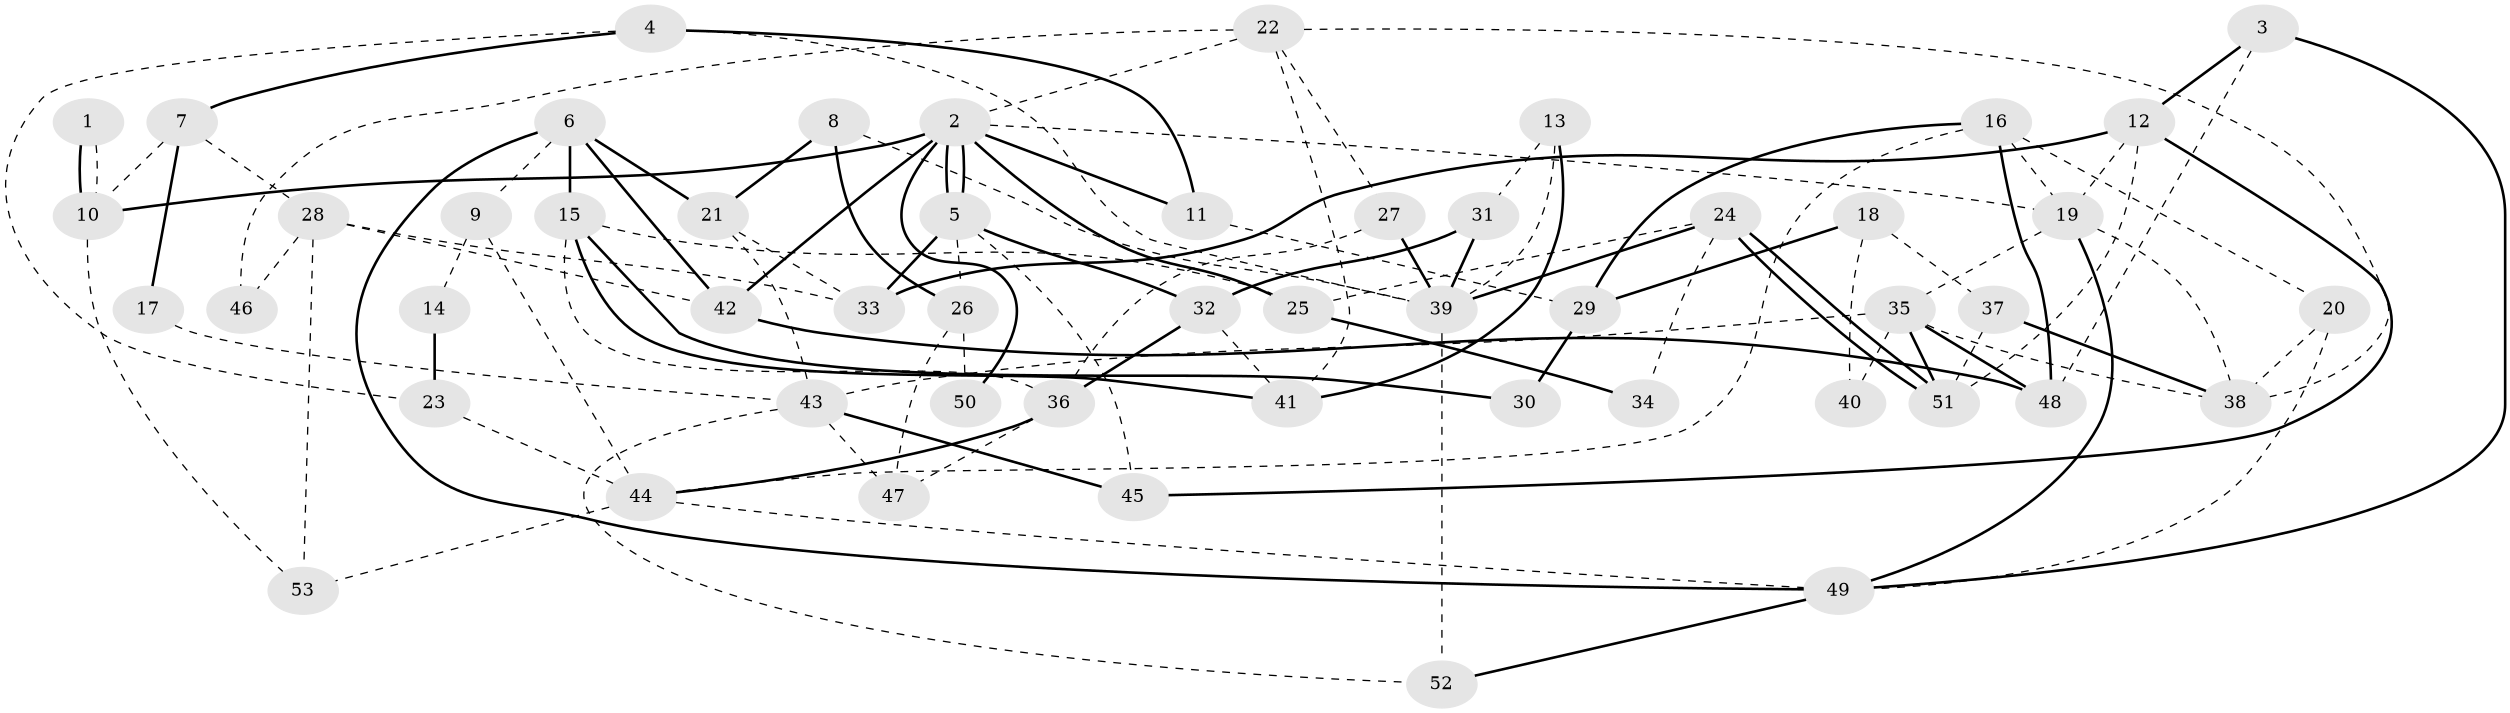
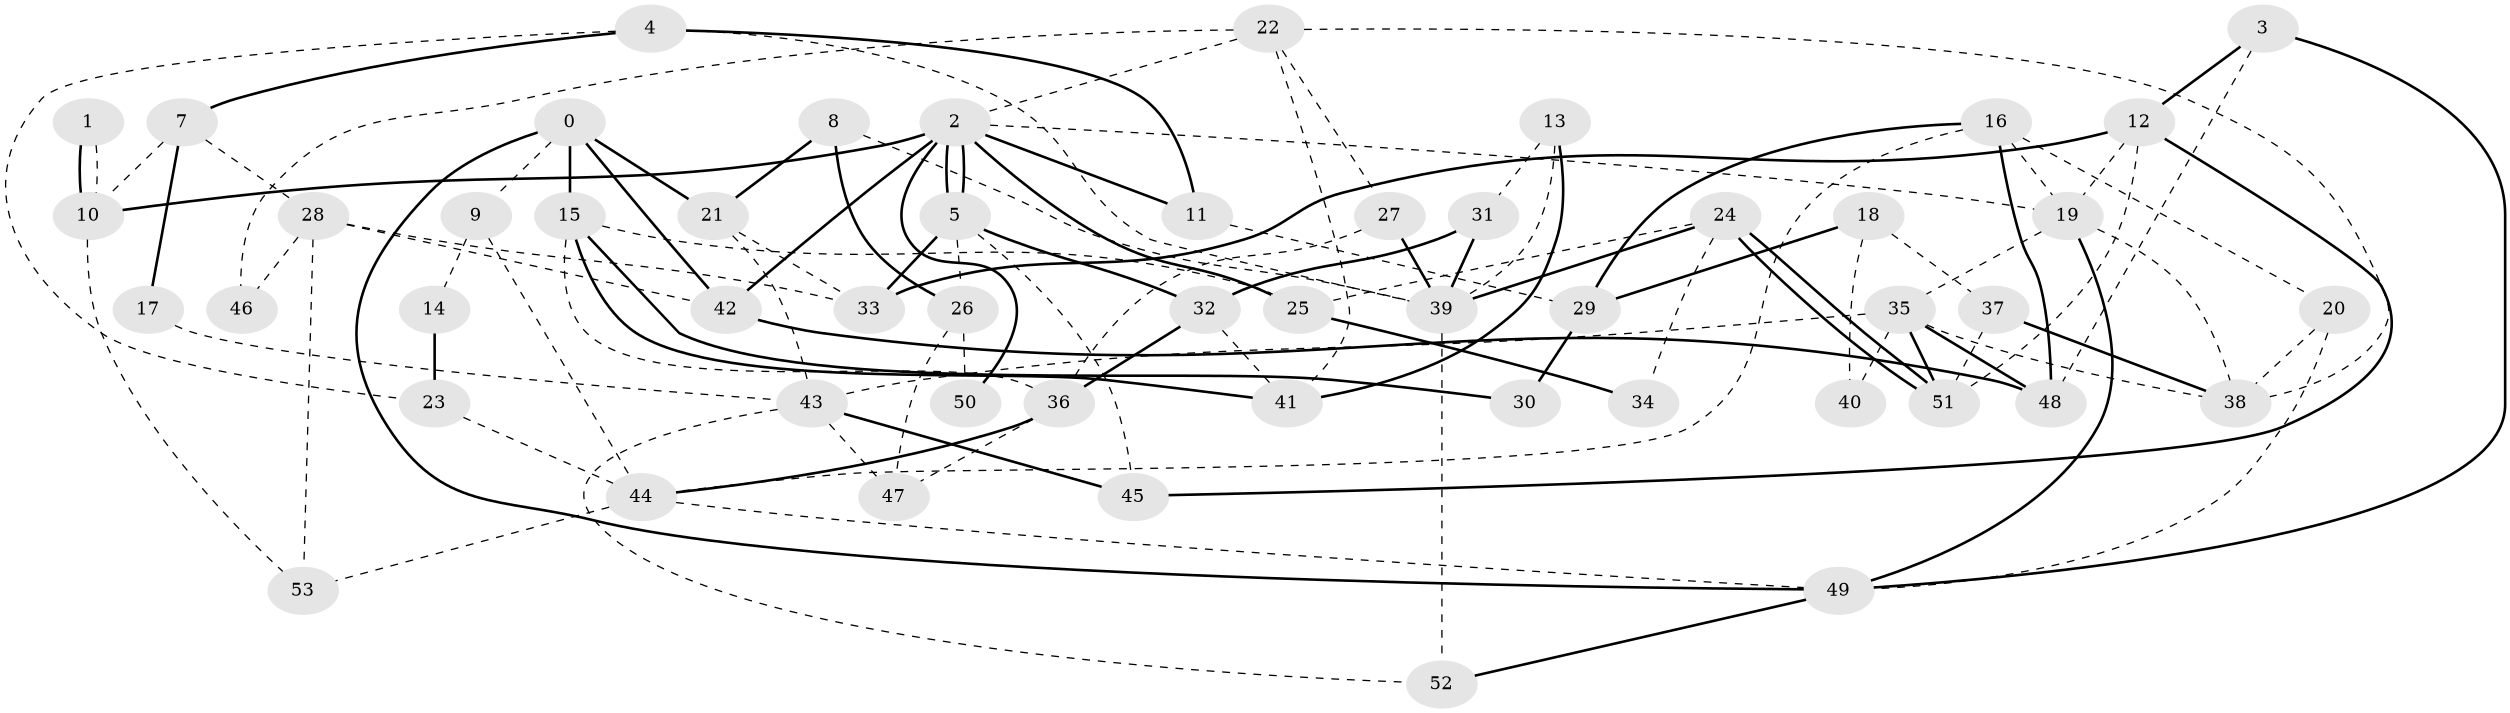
(570, 122) -> (570, 122)
